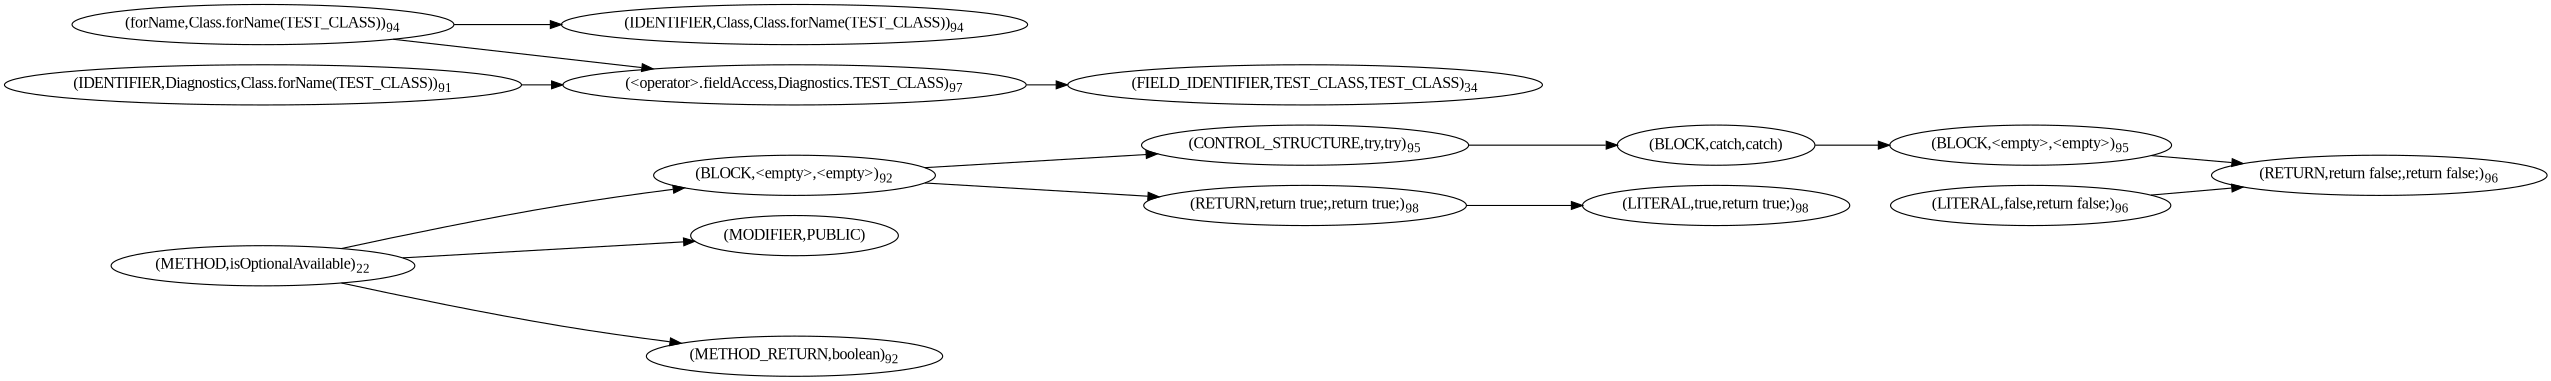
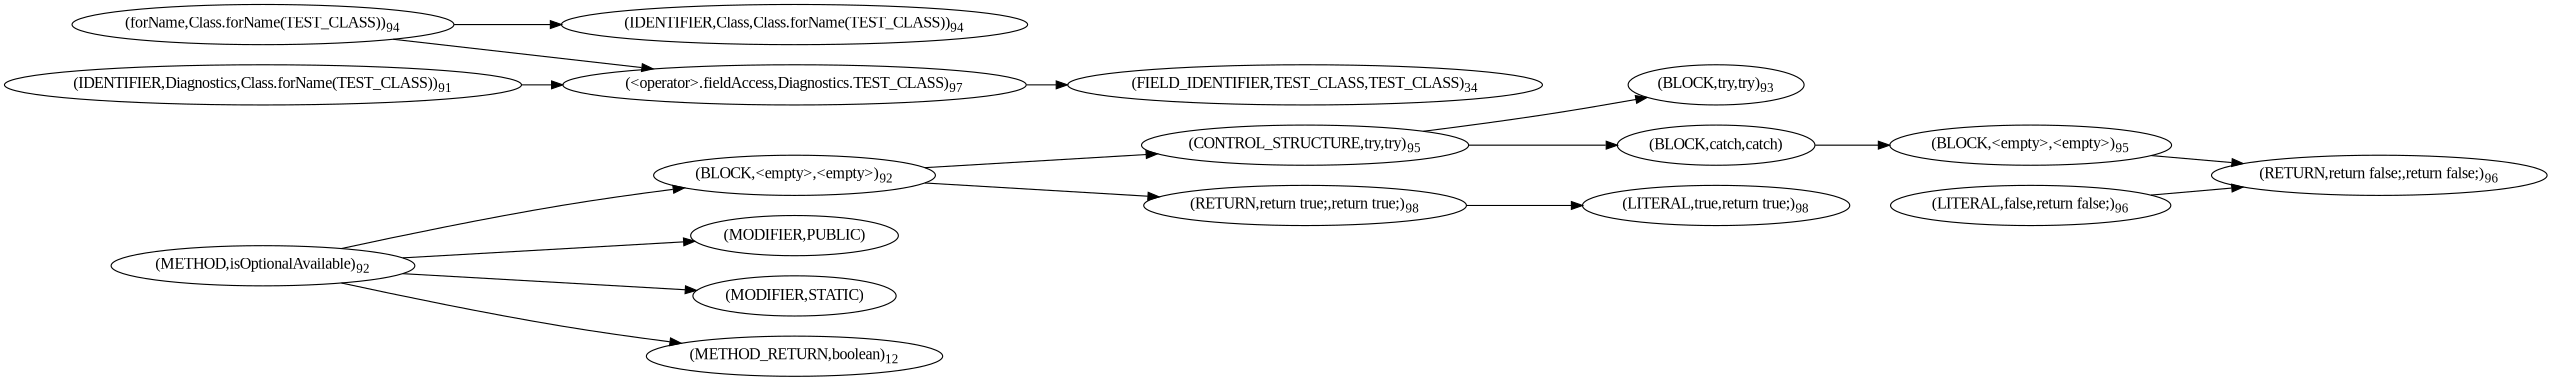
none -> (1716, 85)
(363, 264) -> (363, 264)
none -> (795, 296)
(892, 355) -> (892, 355)
